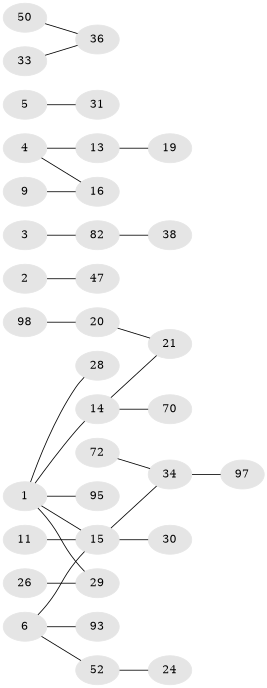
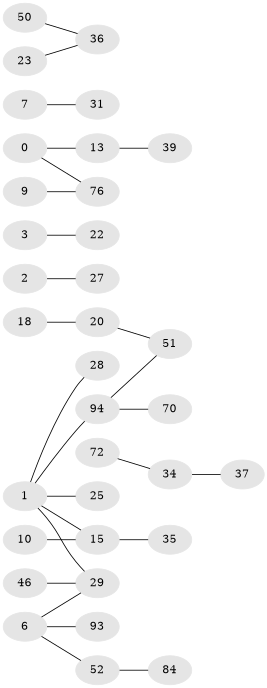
(25, 61) -> (25, 61)
(25, 105) -> (25, 105)
(25, 148) -> (25, 148)
(170, 148) -> (170, 148)
(97, 192) -> (97, 192)
(97, 235) -> (97, 235)
(170, 235) -> none
(97, 279) -> (97, 279)
(25, 322) -> (25, 322)
(170, 344) -> (170, 344)
(97, 409) -> (97, 409)
(242, 474) -> (242, 474)
(97, 496) -> (97, 496)
(134, 507) -> none
(25, 540) -> (25, 540)
(170, 540) -> (170, 540)
(25, 583) -> (25, 583)
(58, 588) -> (61, 605)
(170, 670) -> (170, 670)
